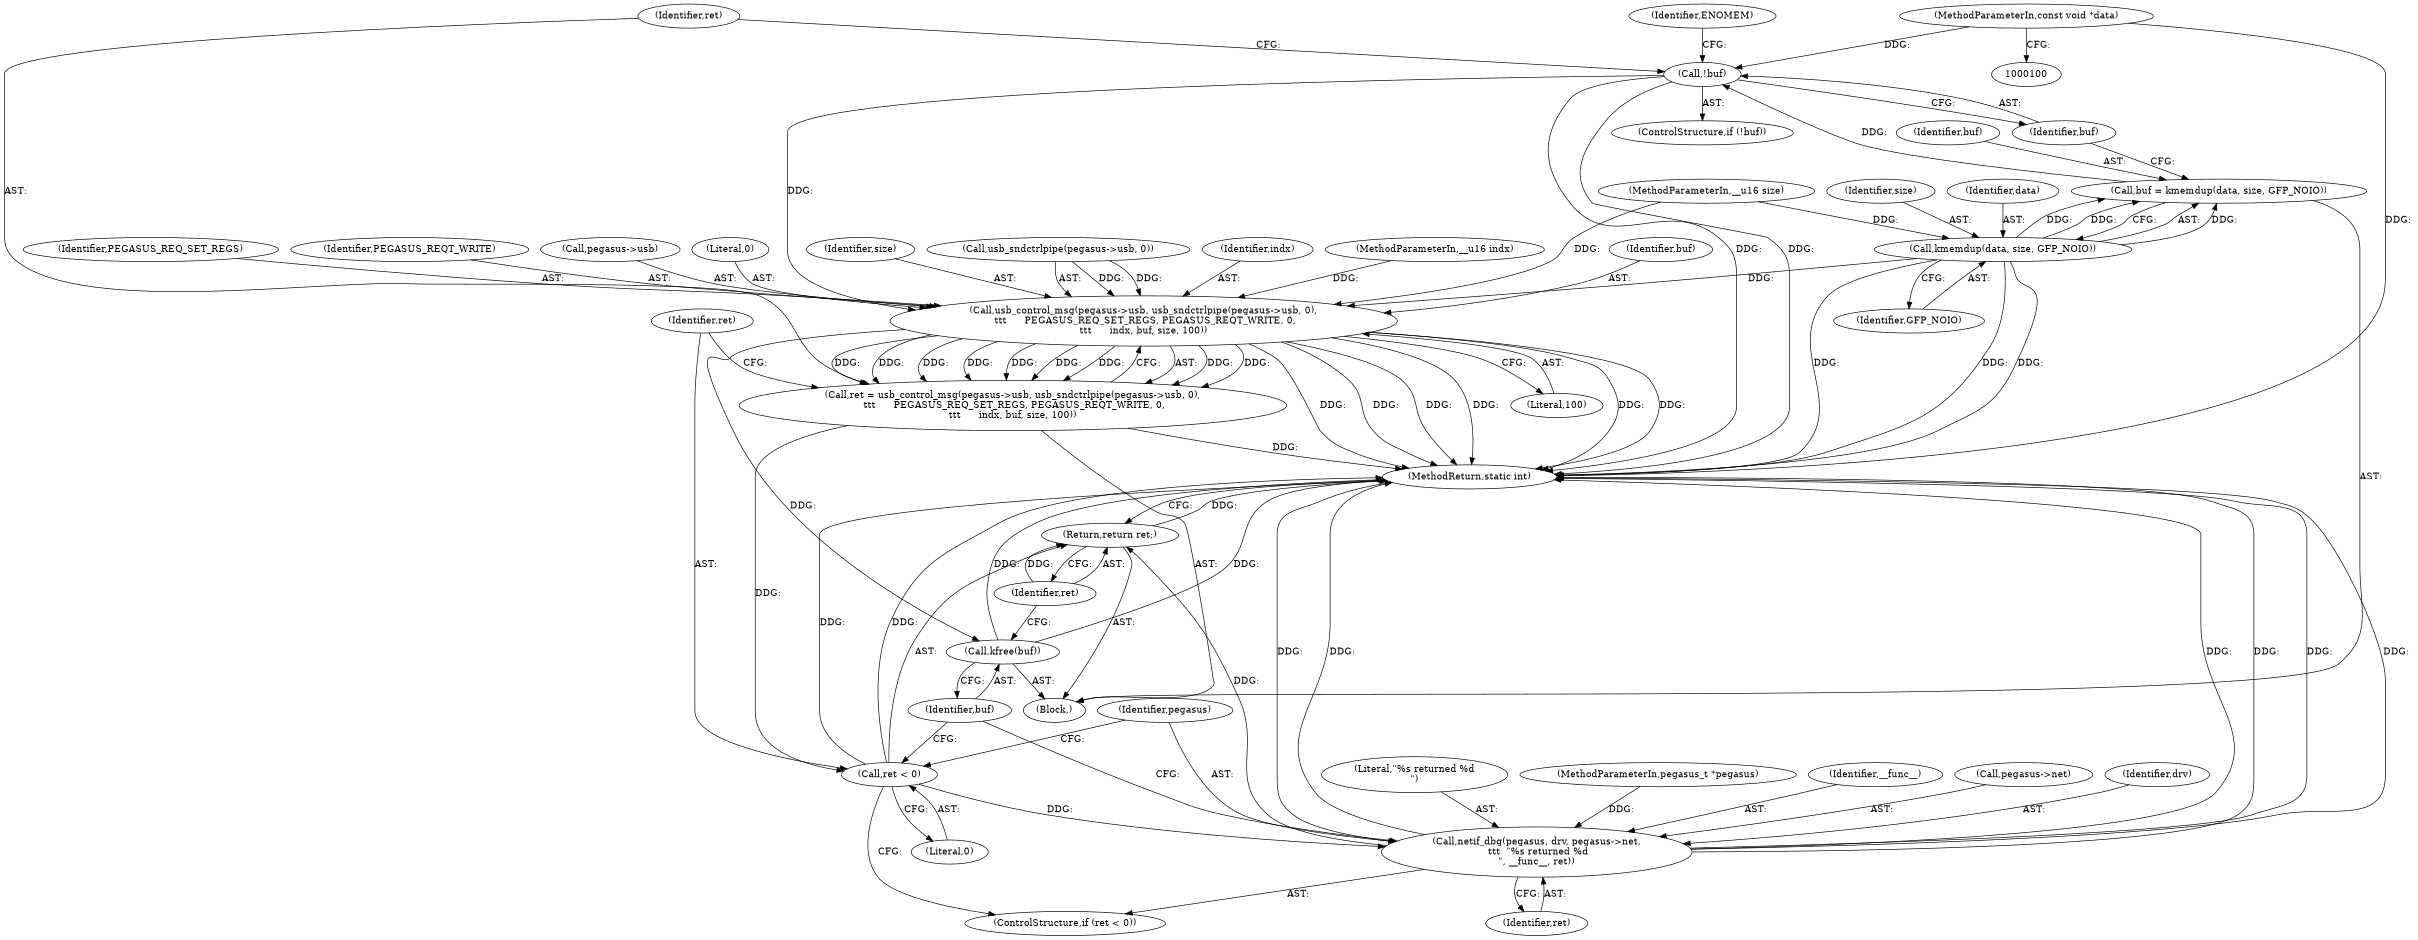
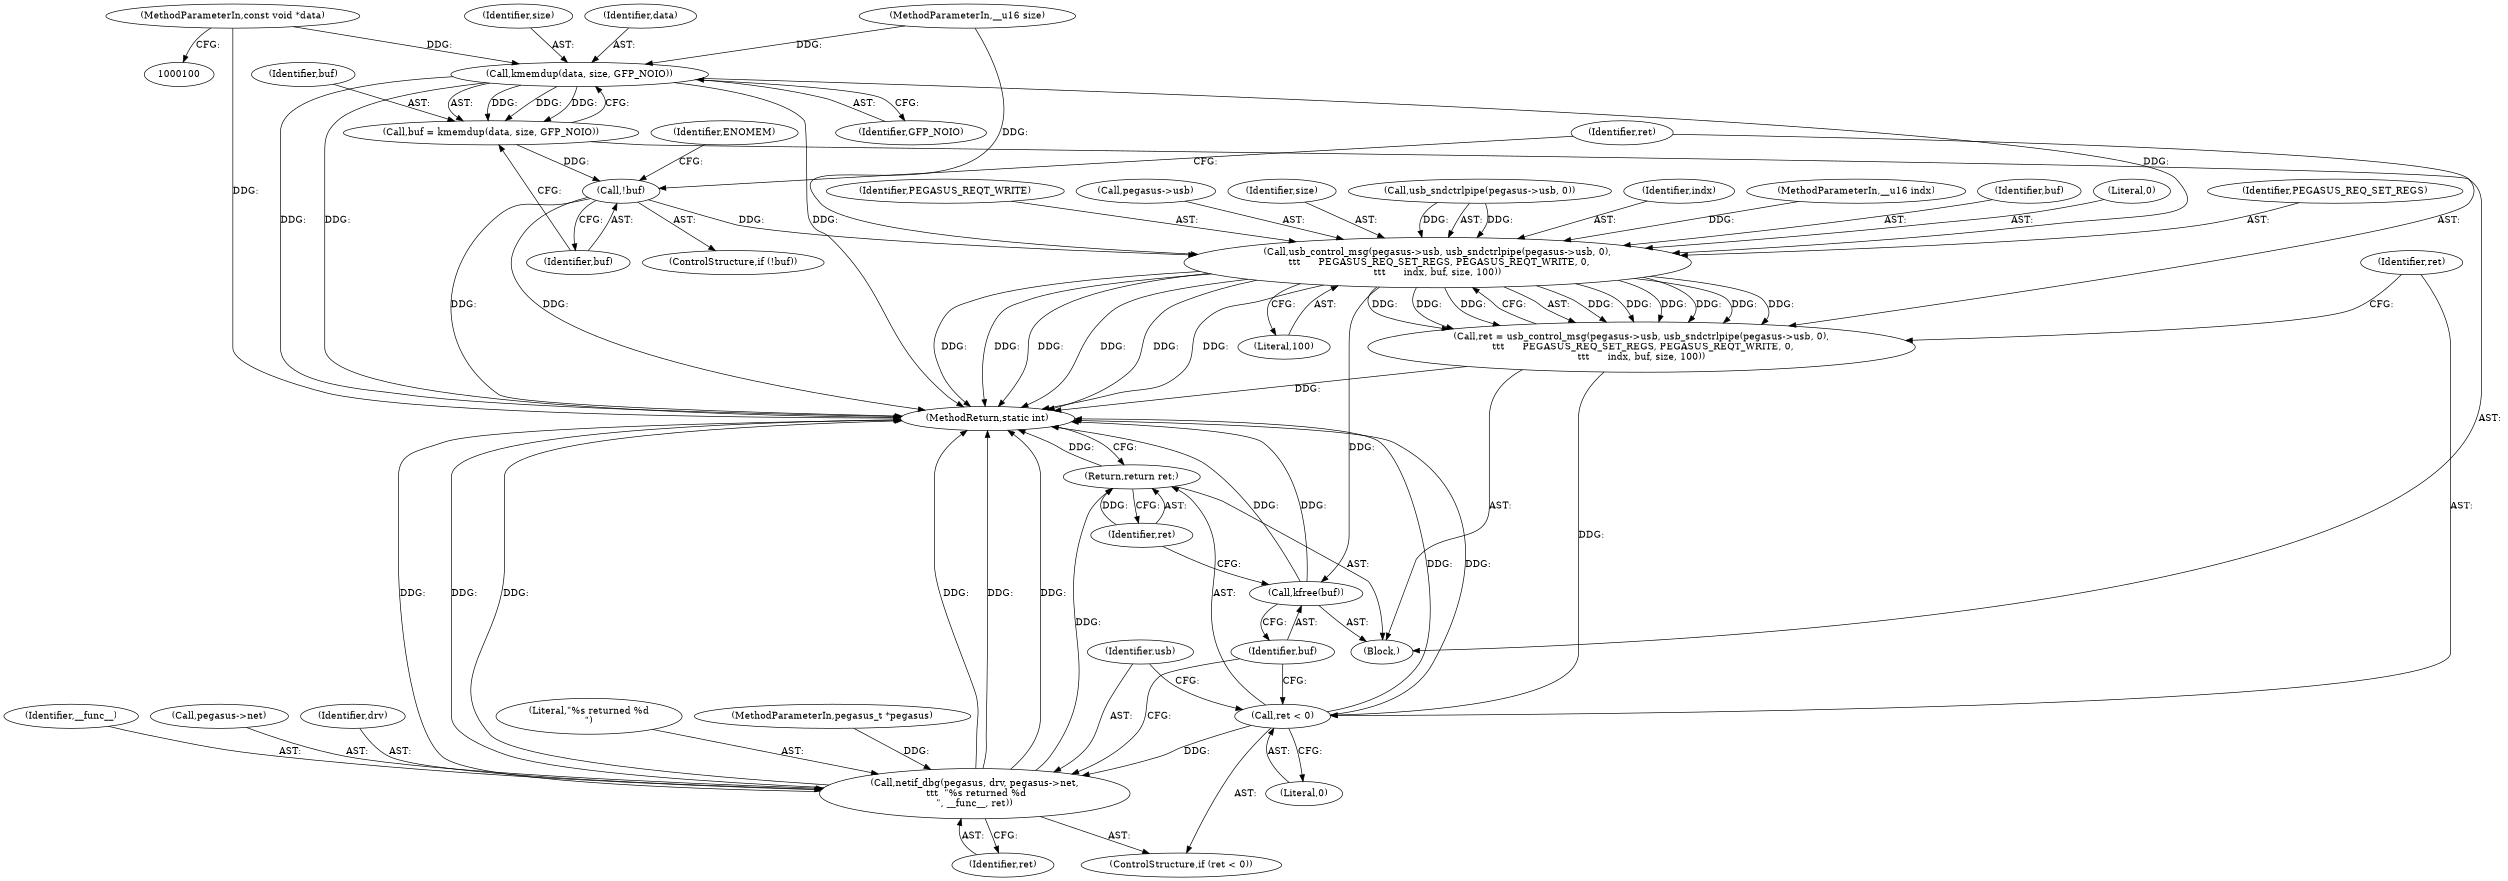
(1855, 47) -> (403, 45)
(1165, 710) -> (1140, 652)
(892, 852) -> (1247, 794)
